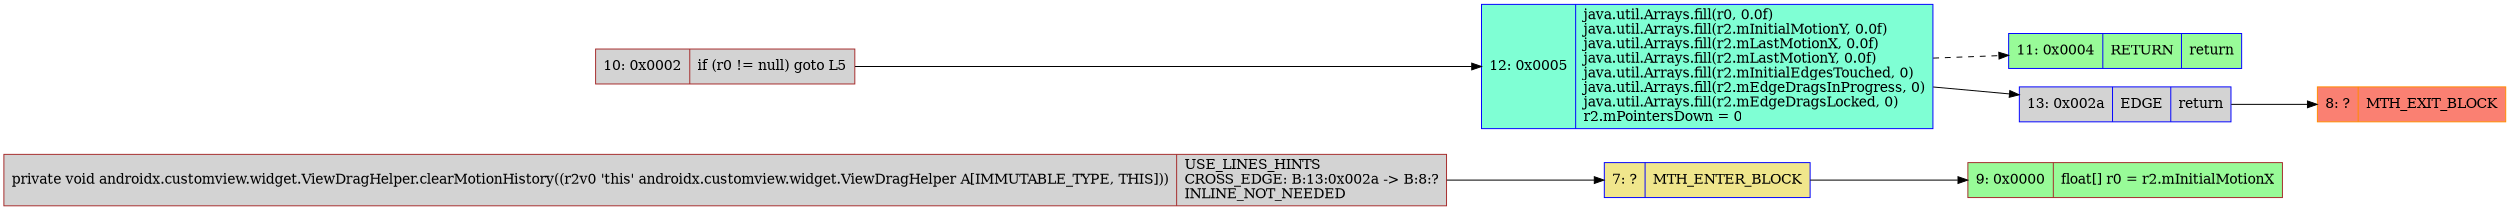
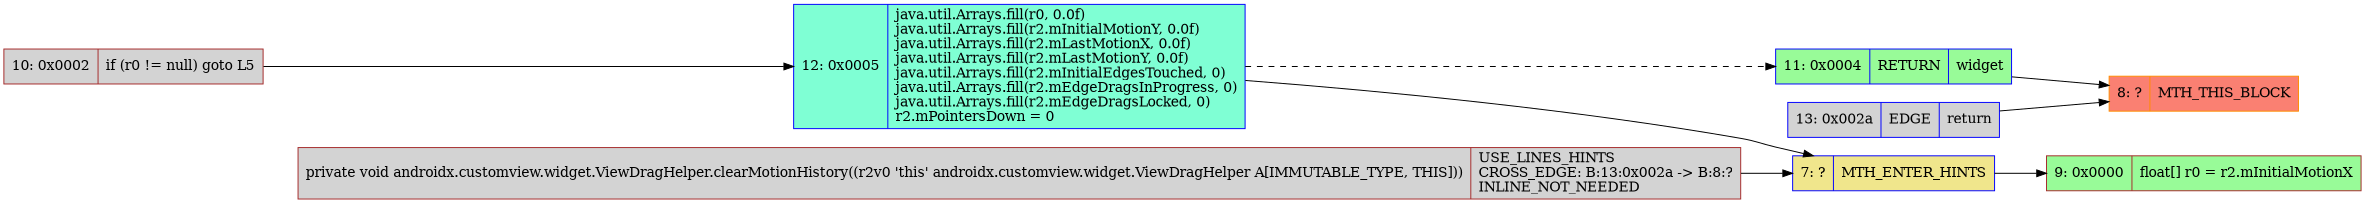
(2212, 50) -> (1980, 66)
none -> (2056, 81)
(1971, 90) -> (1526, 108)
(2432, 104) -> (2224, 93)
(1728, 180) -> (1914, 173)
